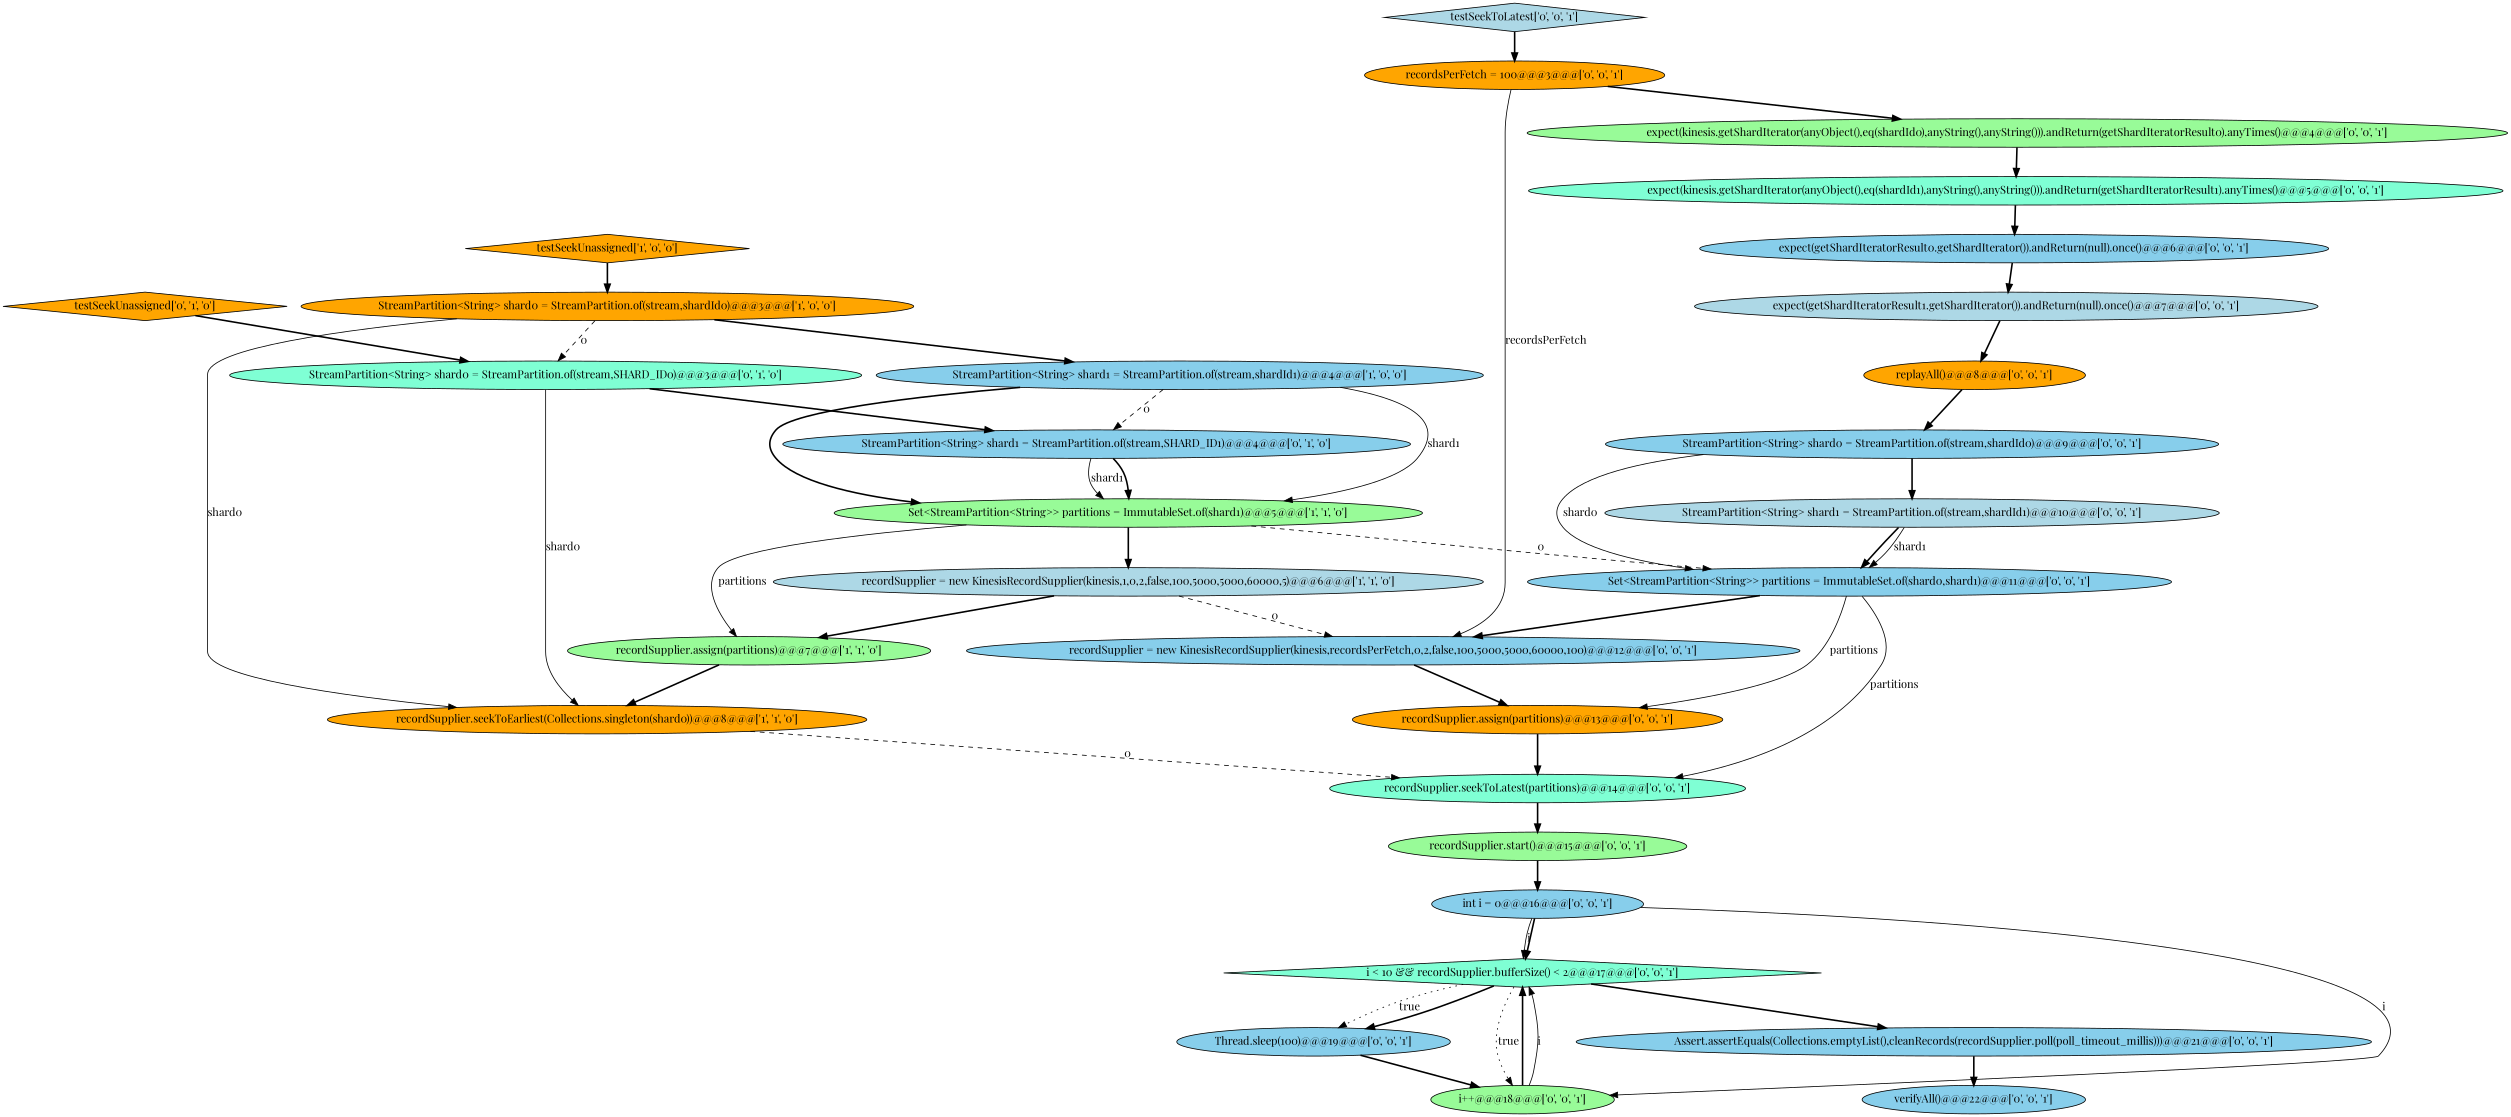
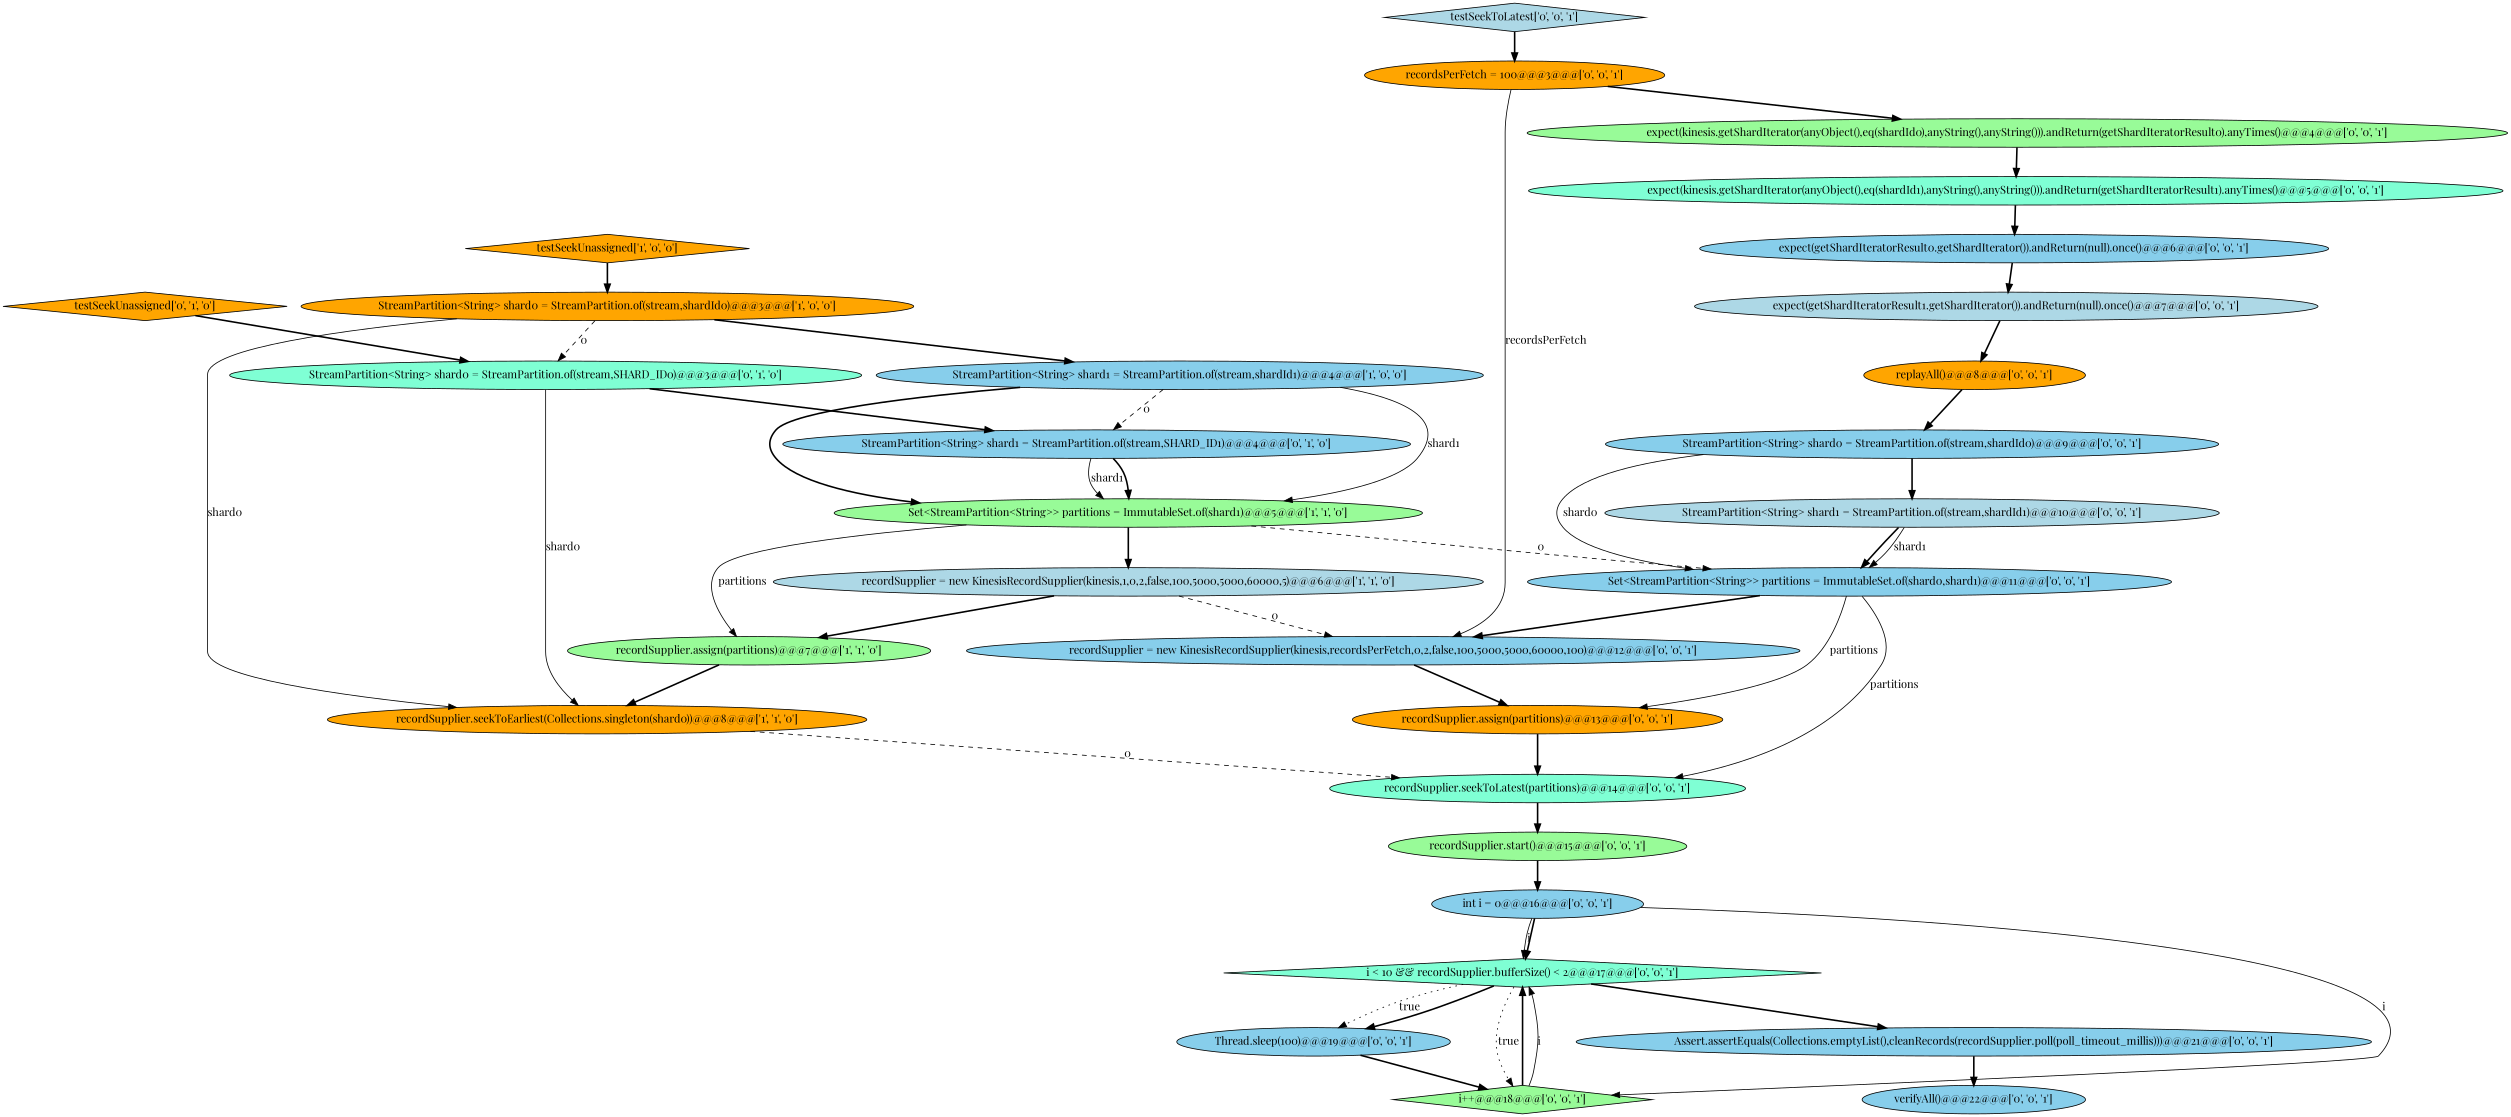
(1523, 1100) -> (1523, 1100)
